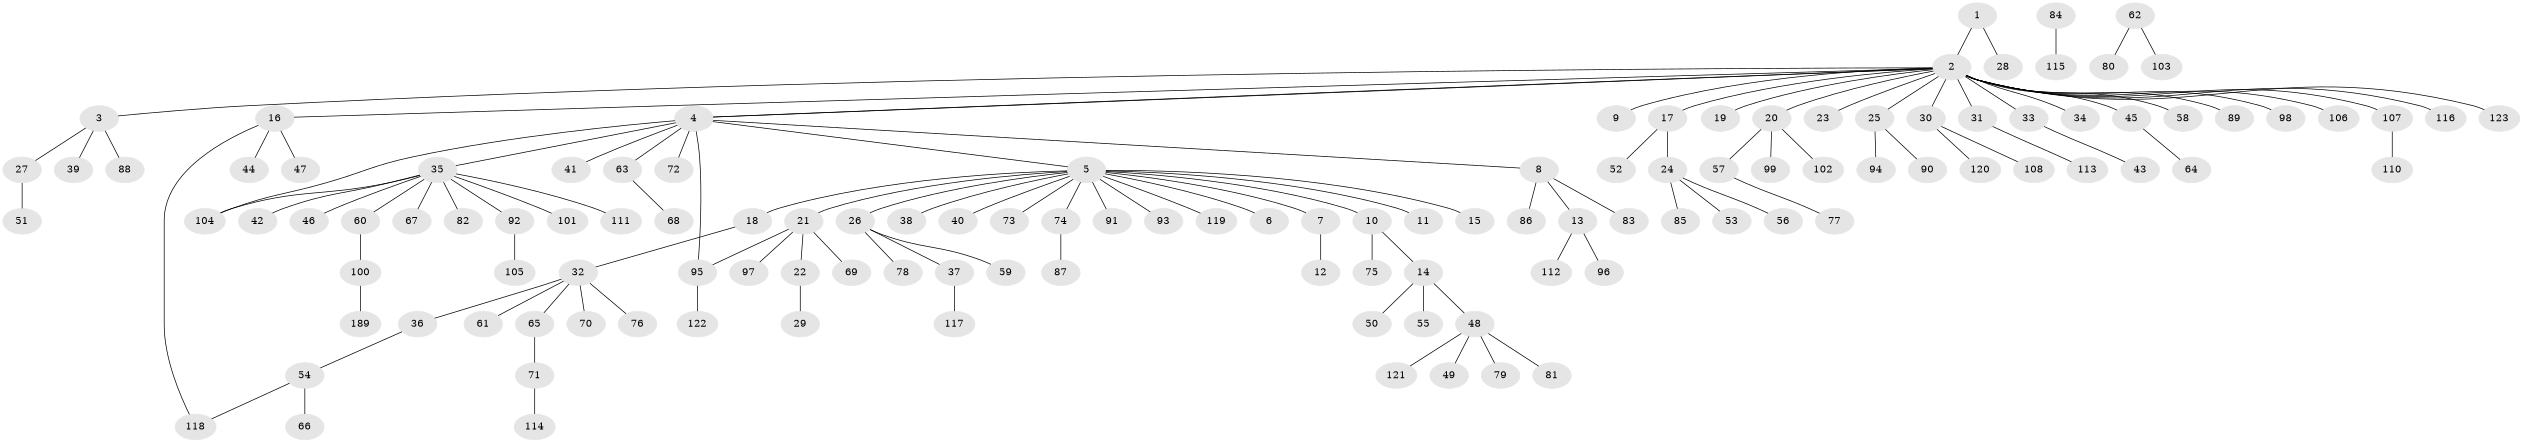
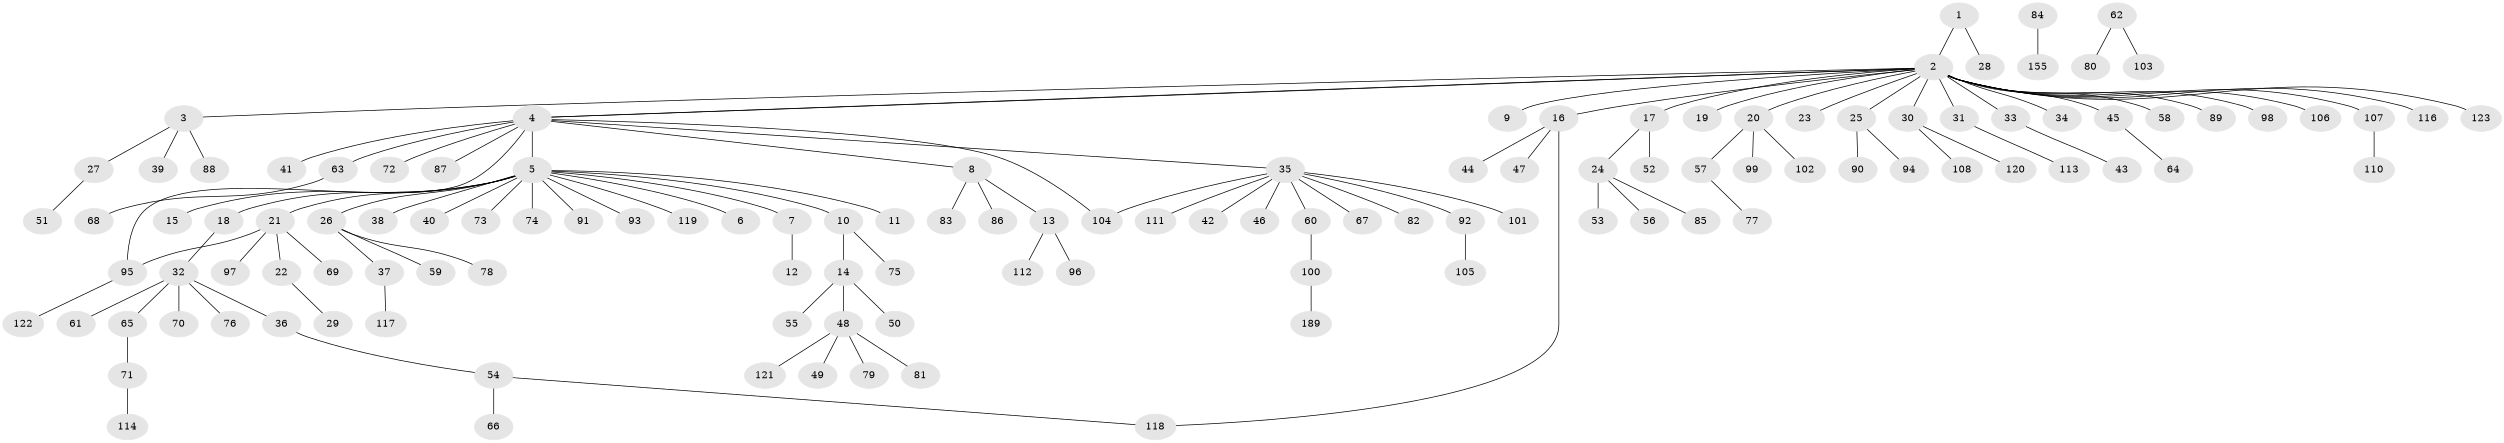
(2056, 67) -> (2038, 67)
(1061, 247) -> (487, 144)
